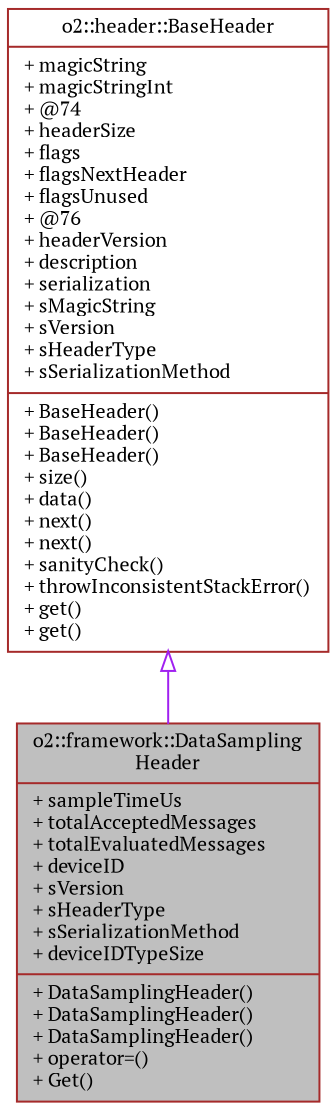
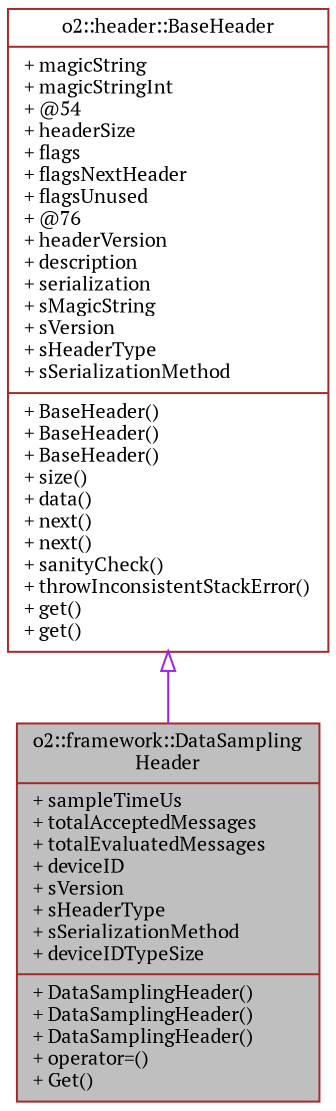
(53, 109) -> (53, 109)
